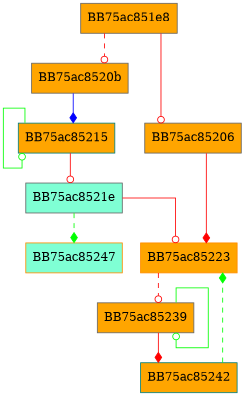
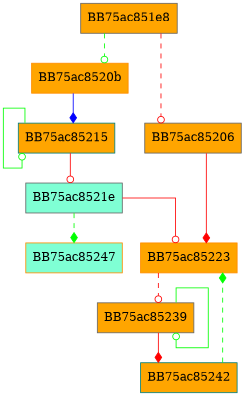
(104, 45) -> (104, 45)
(161, 75) -> (161, 75)
(80, 78) -> (80, 78)
